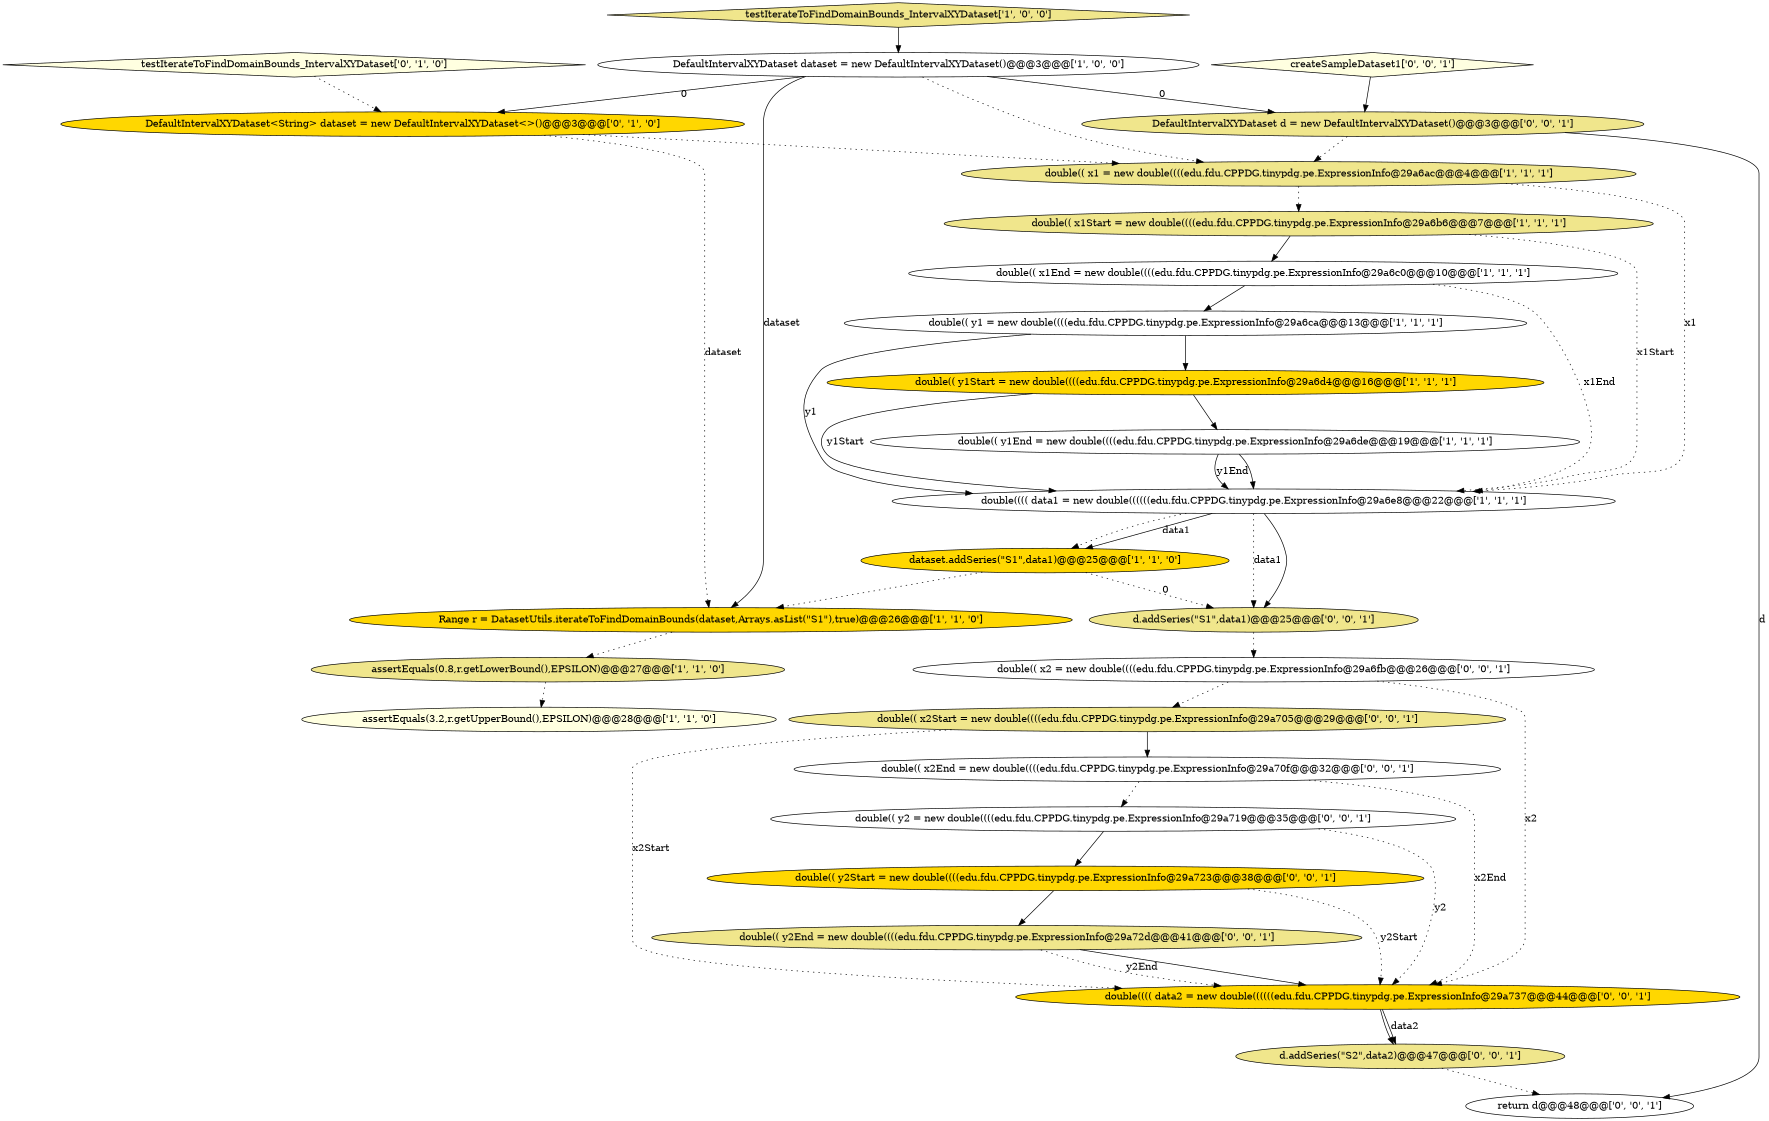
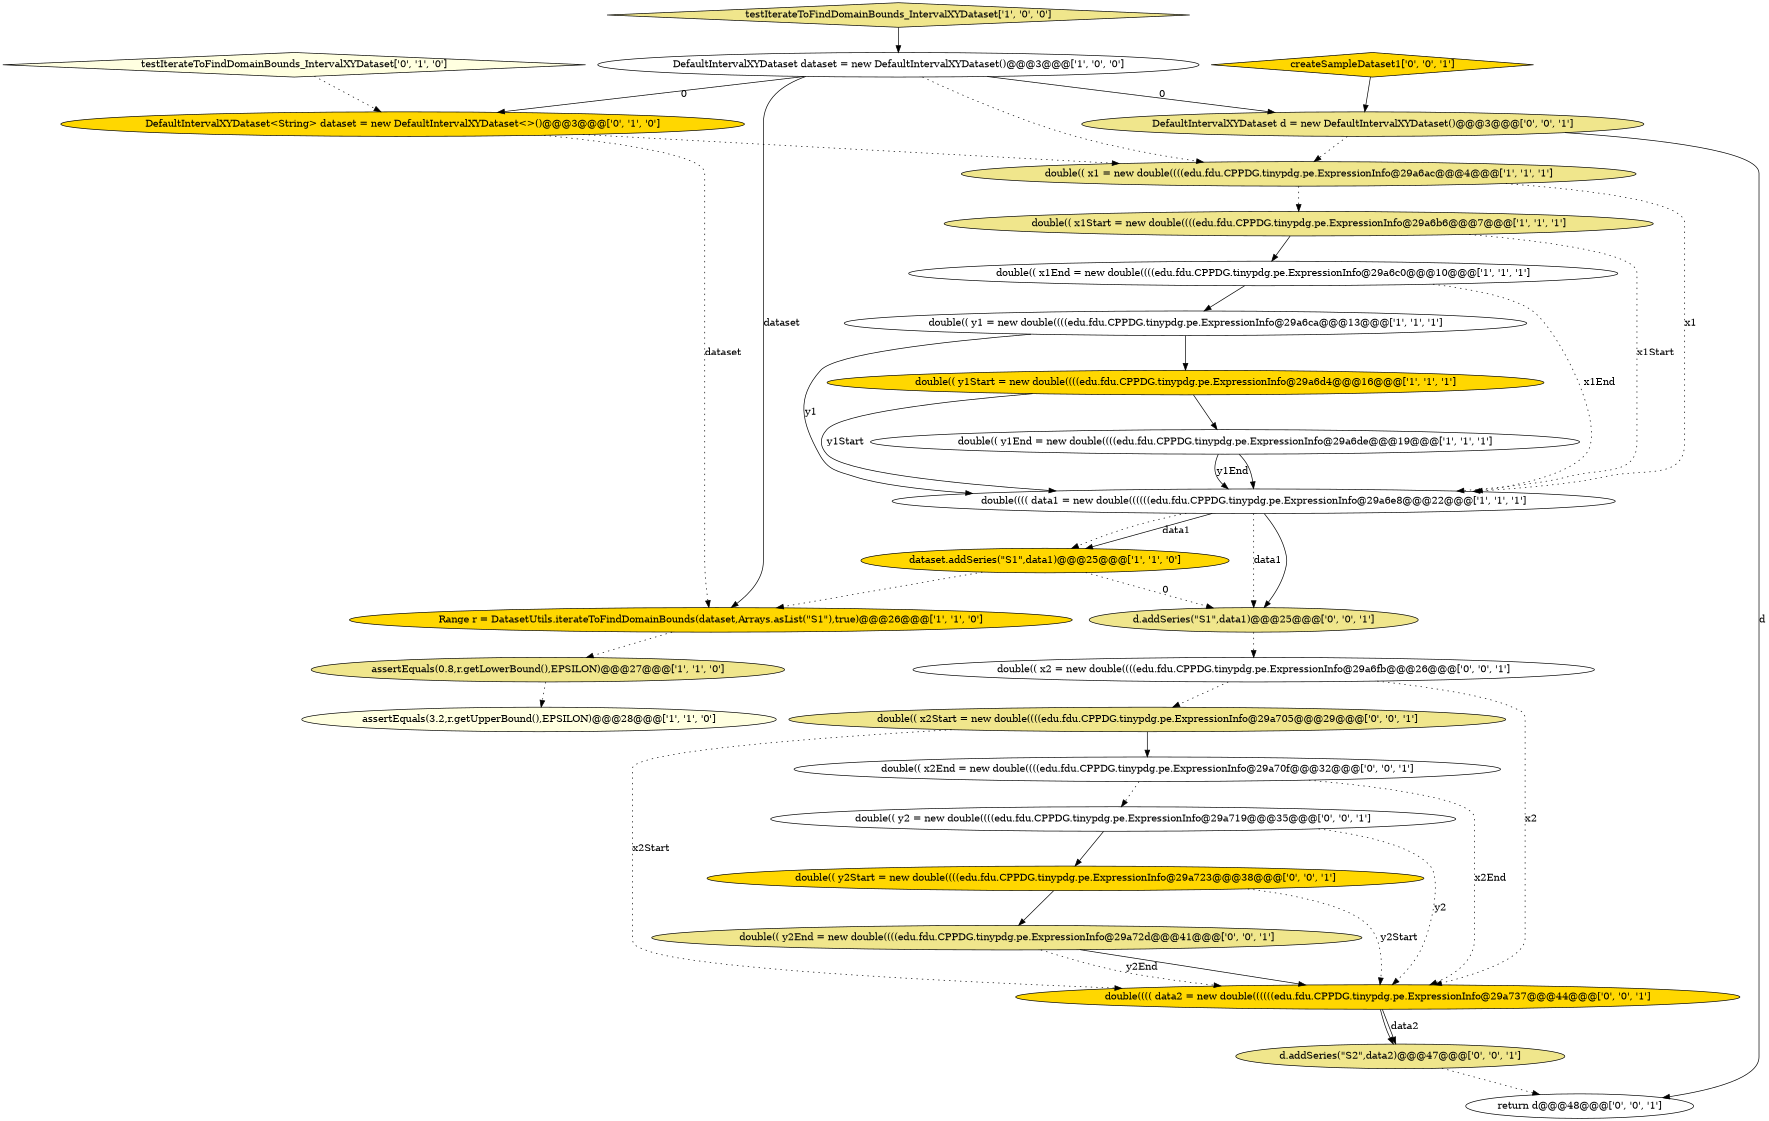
(1372, 65) -> (1372, 65)
